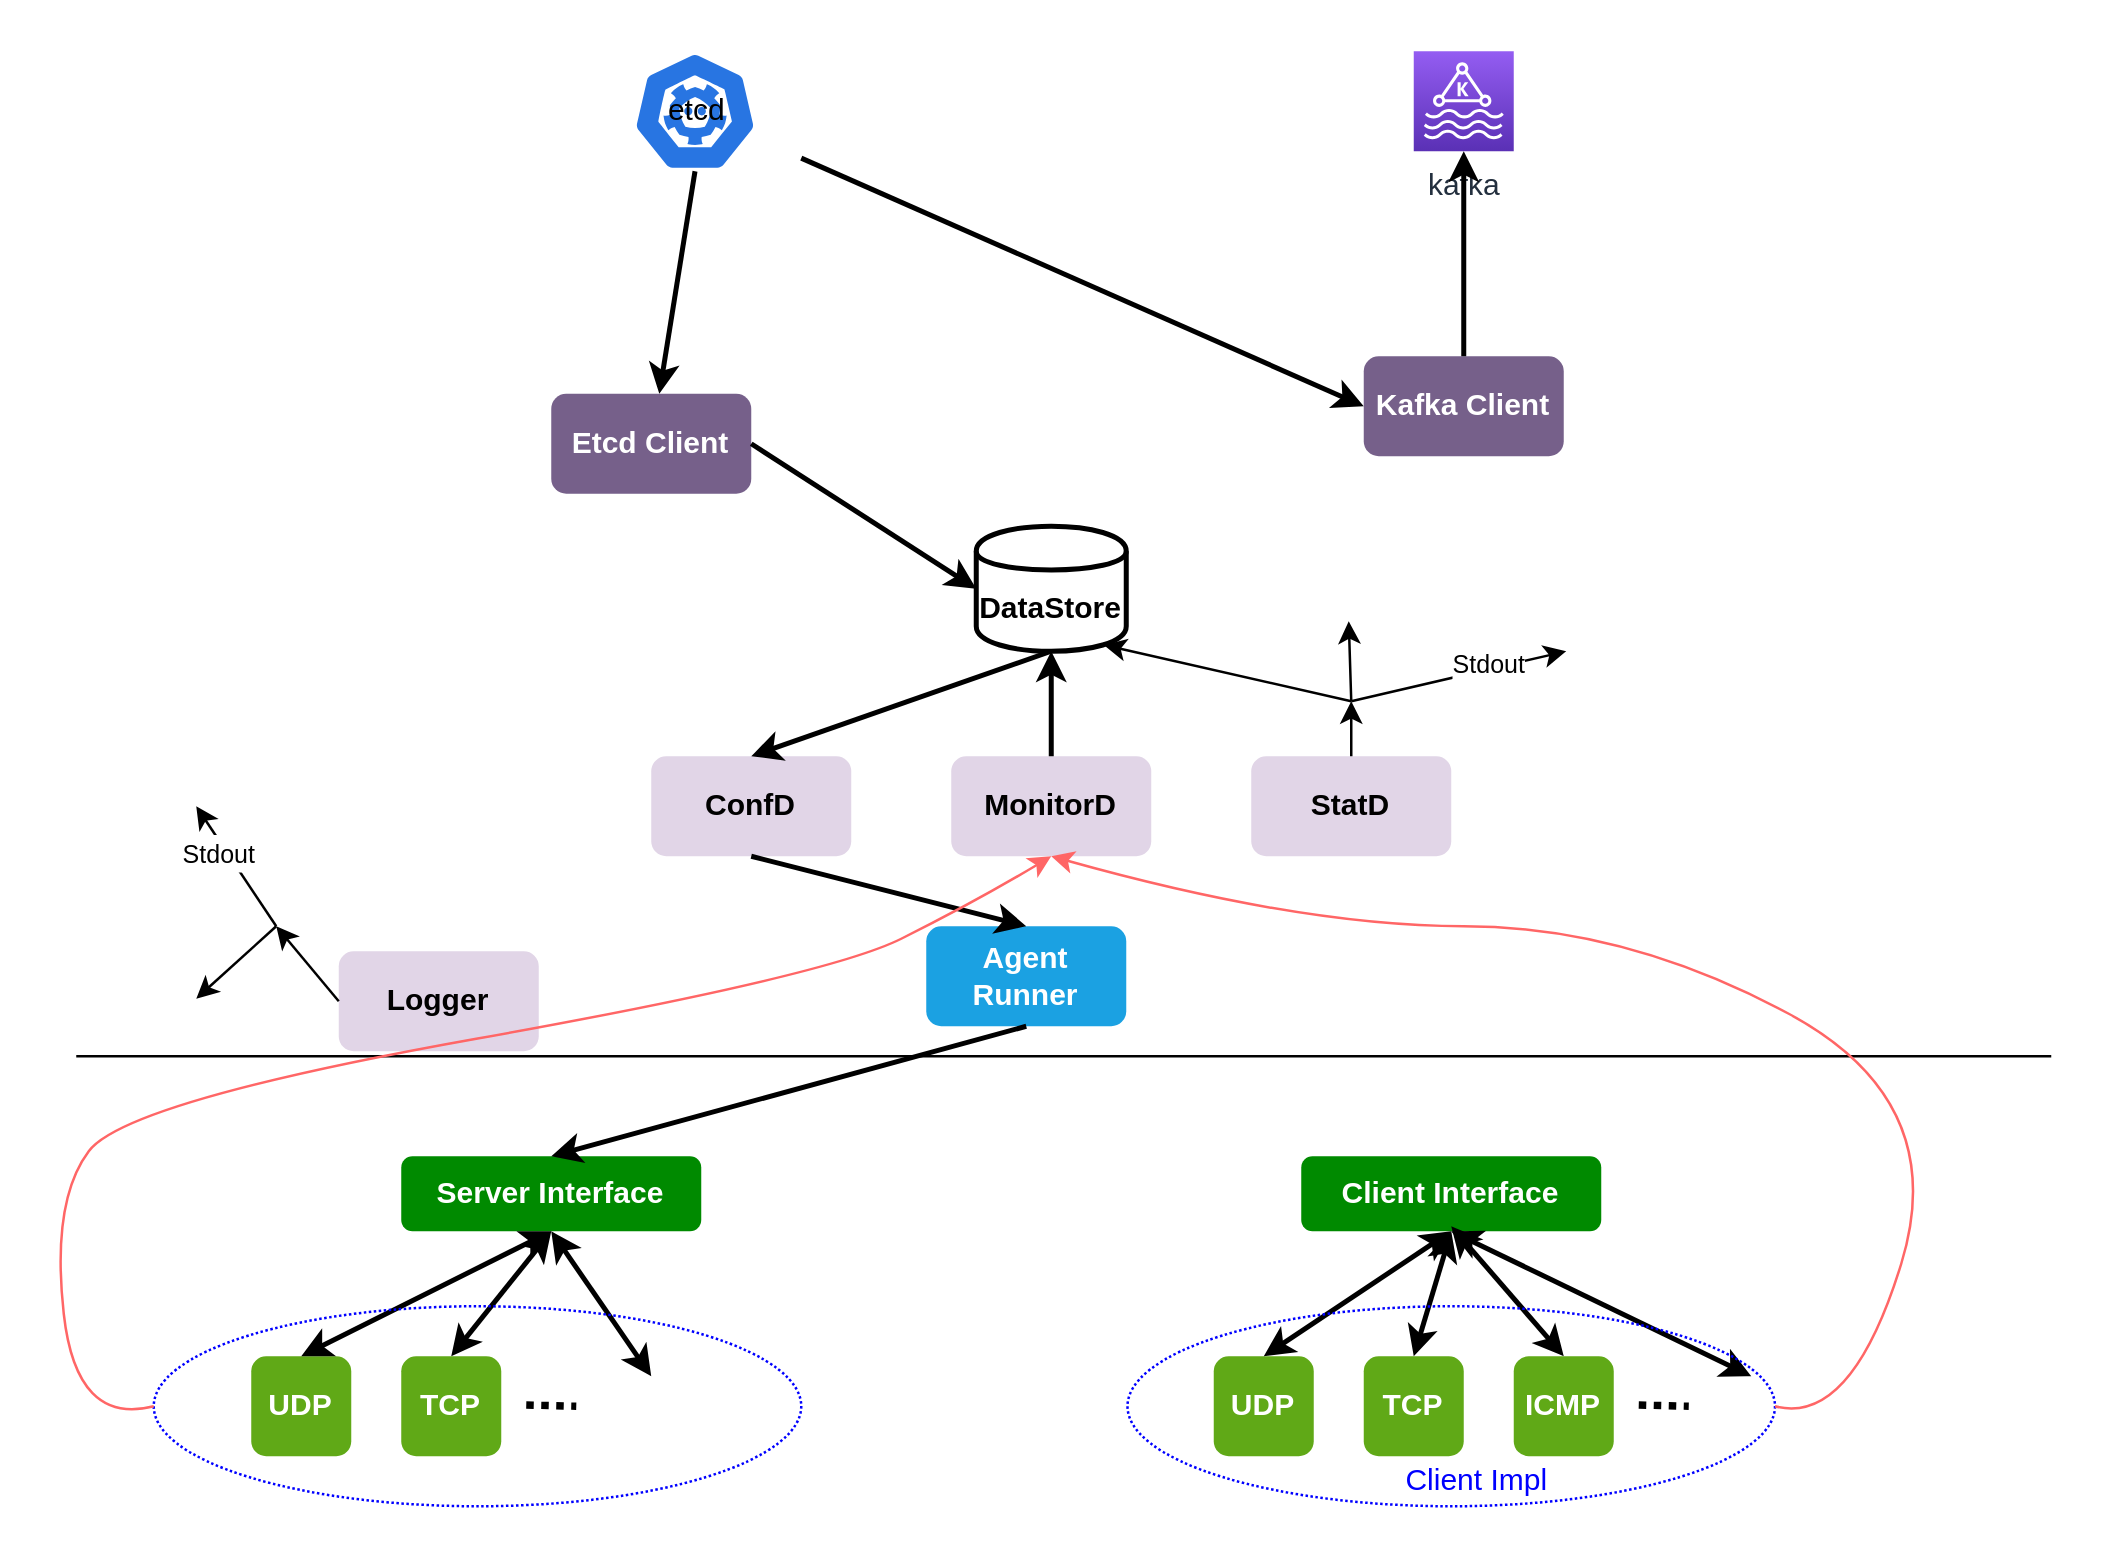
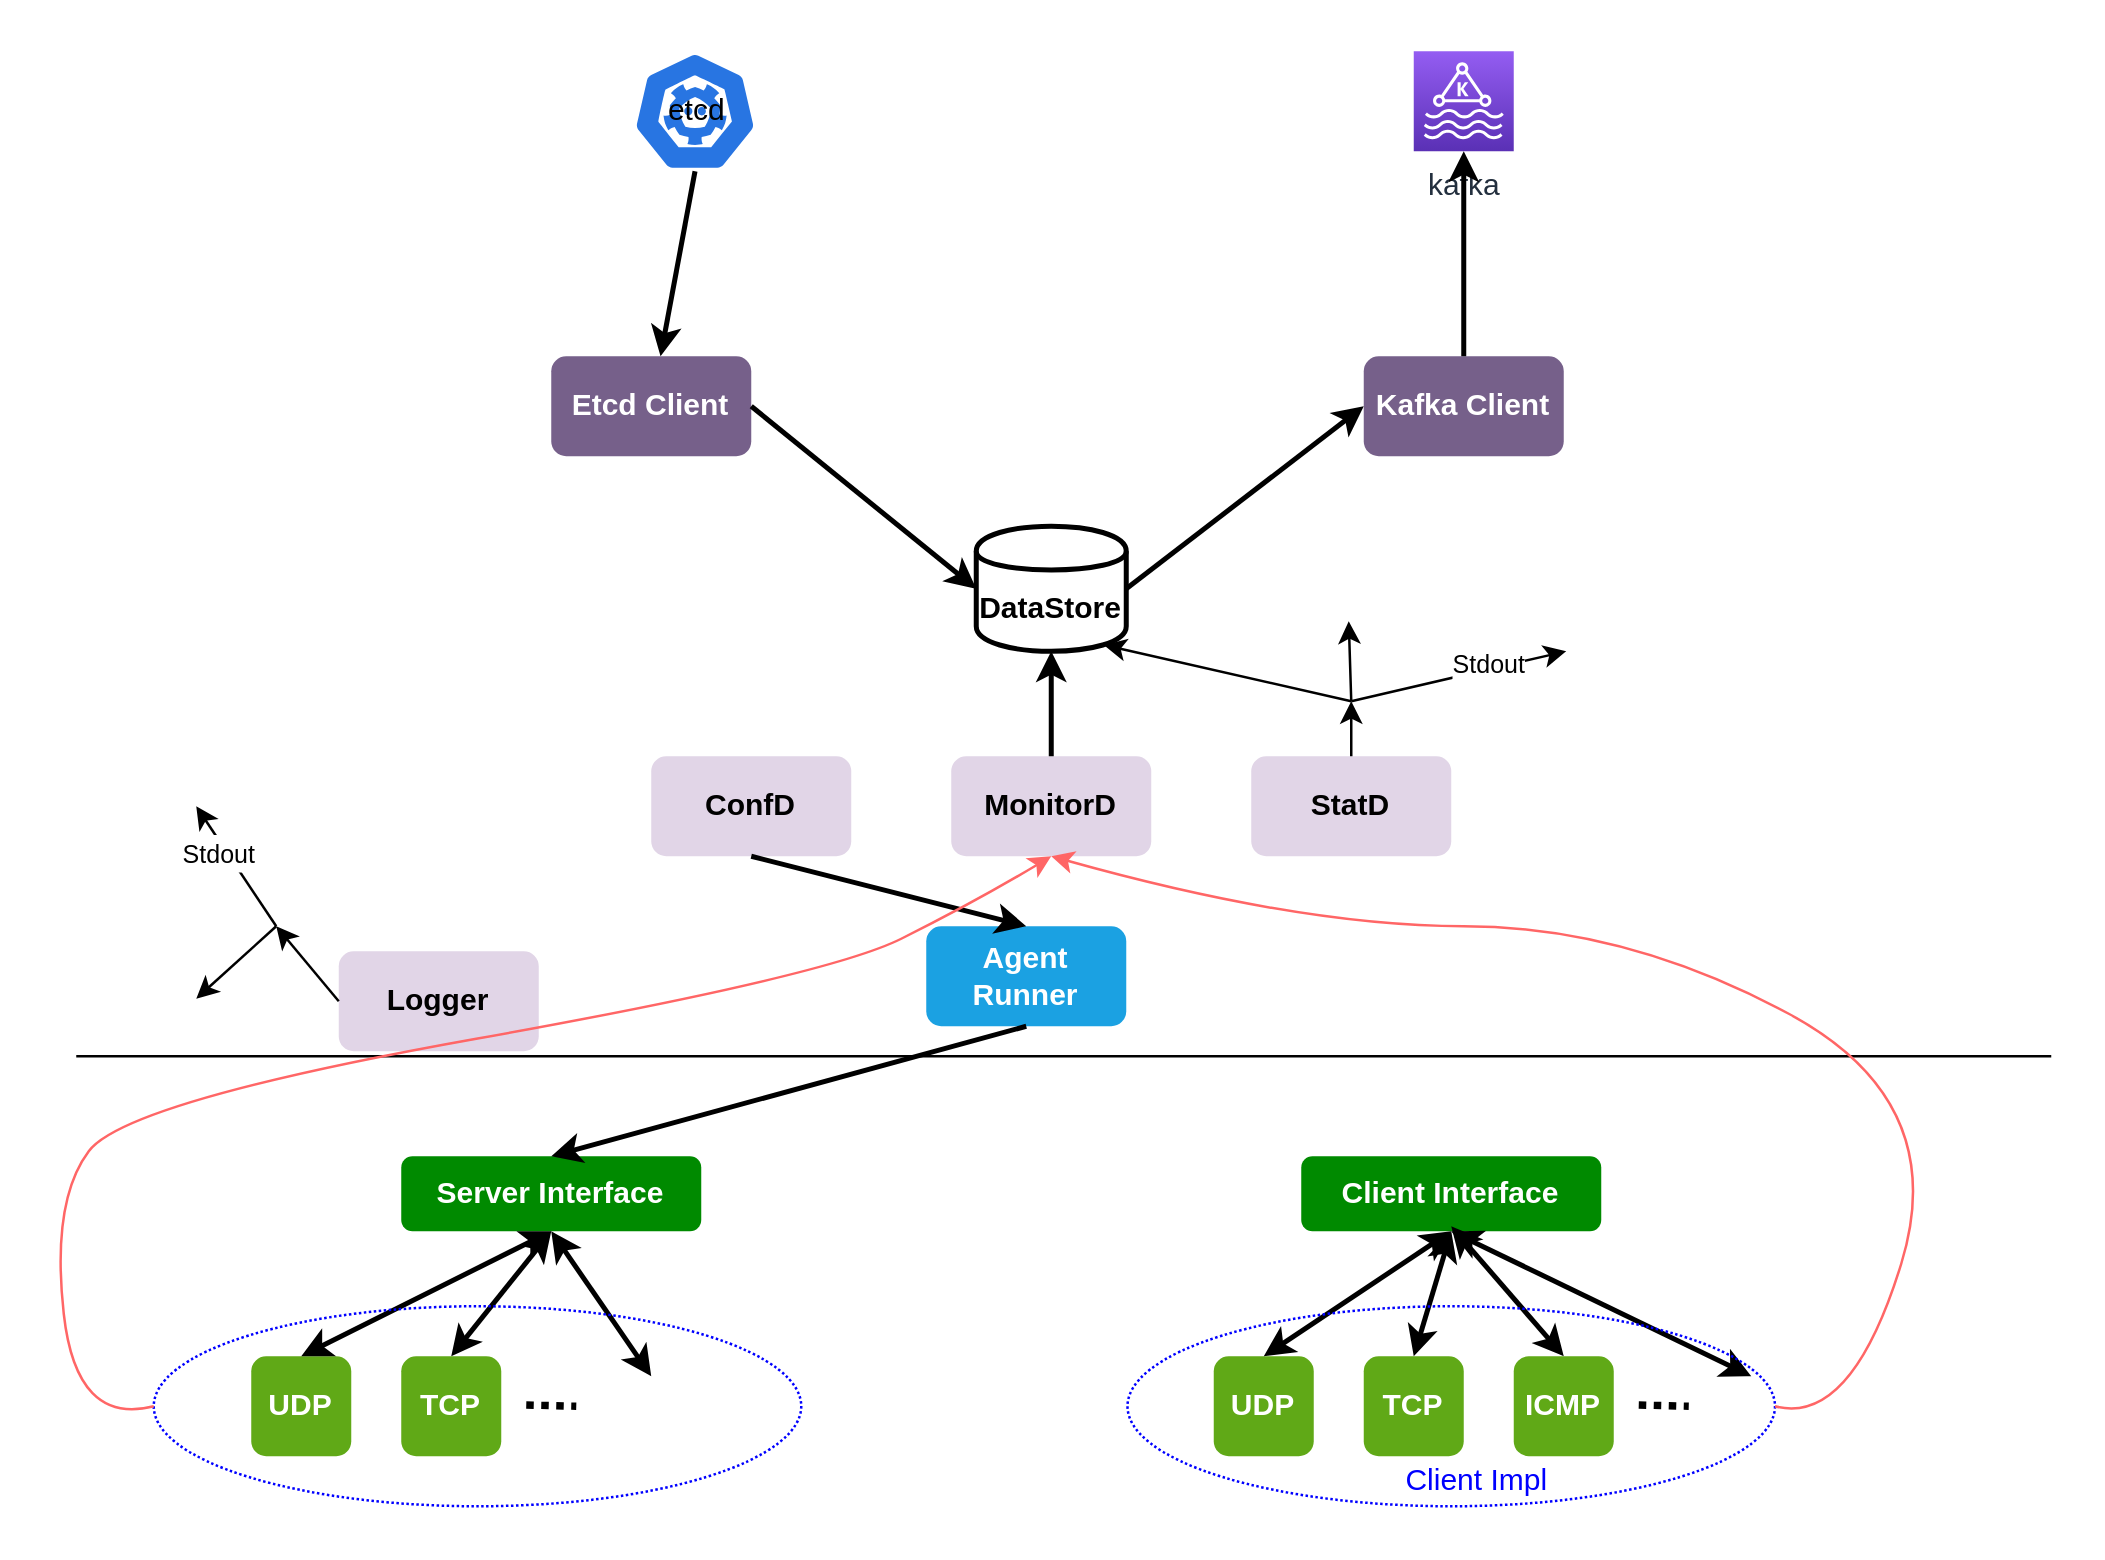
(1073, 278) -> (1238, 503)
(651, 444) -> (651, 406)
(910, 701) -> none
